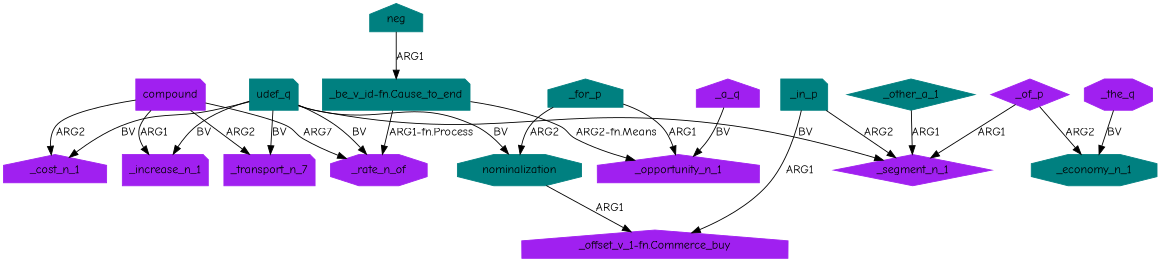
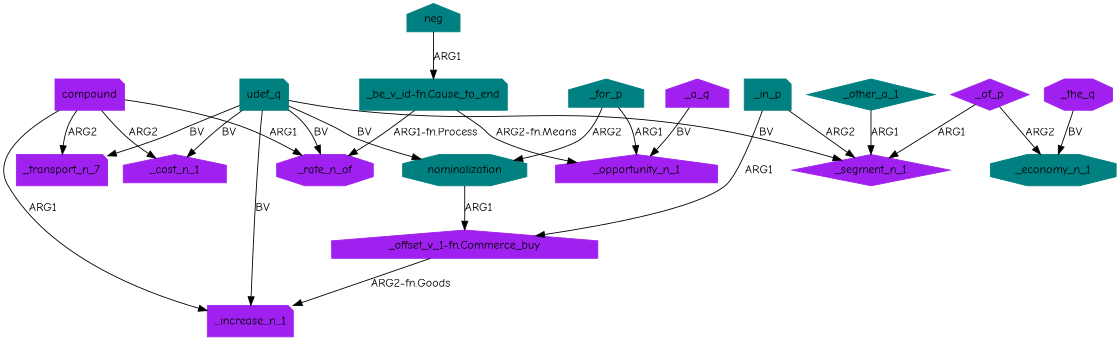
(318, 132) -> (283, 132)
none -> (366, 280)
